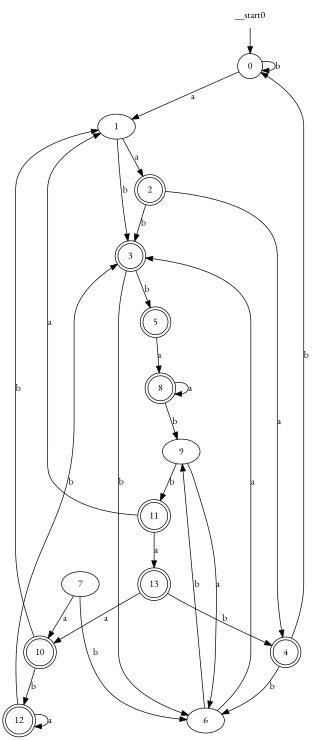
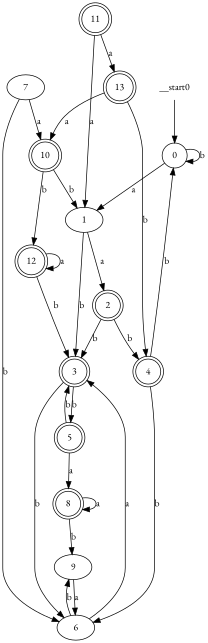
none -> (65, 408)
(279, 421) -> (130, 339)
(170, 479) -> none
